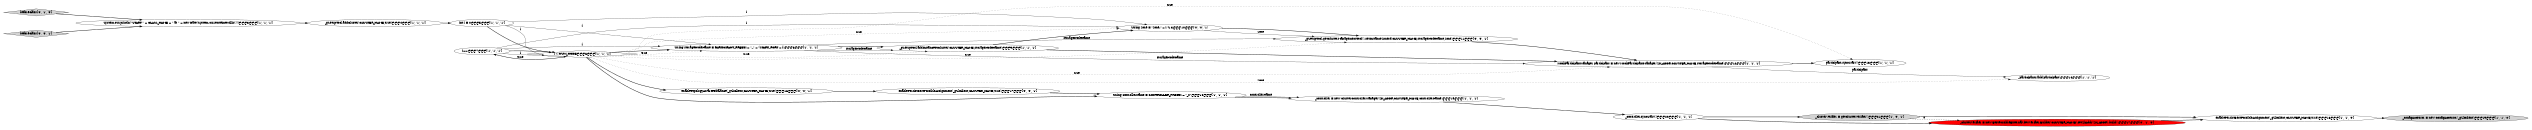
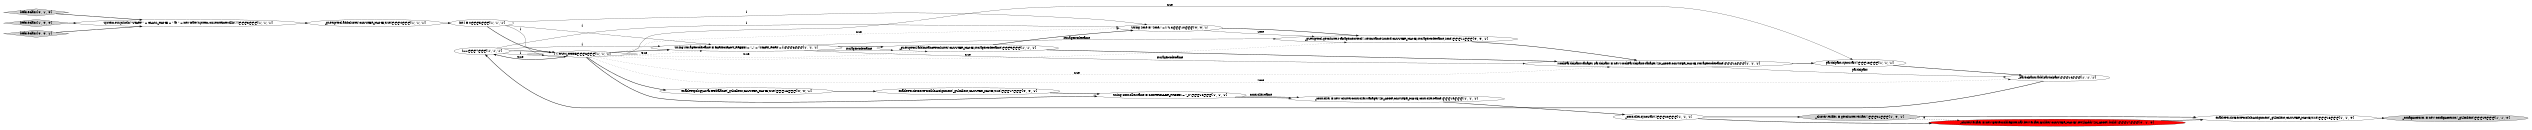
(1239, 7) -> (1239, 7)
none -> (36, 23)
none -> (1956, 70)
none -> (1259, 108)
